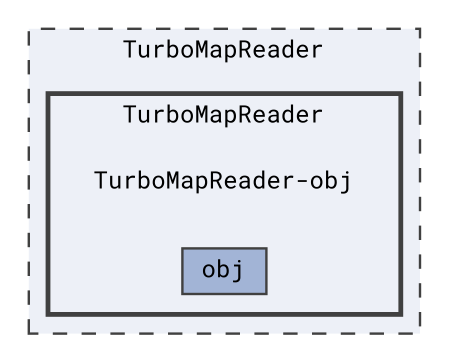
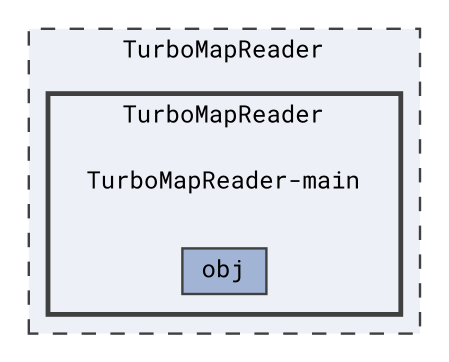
(224, 182) -> (224, 182)
